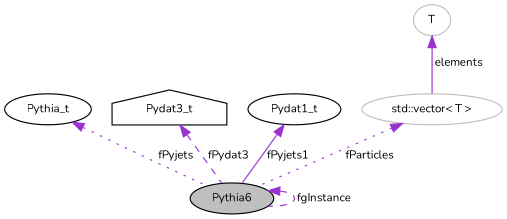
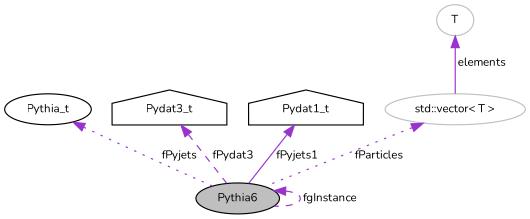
(294, 109) -> (306, 109)
